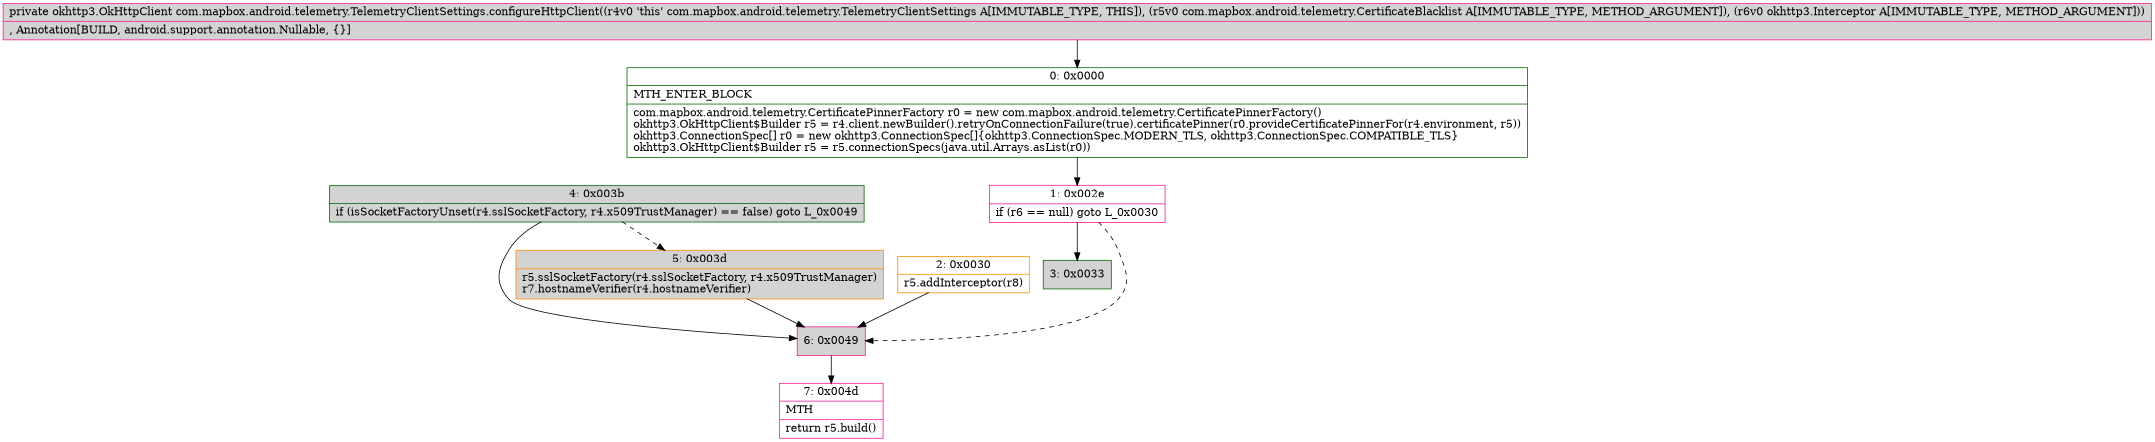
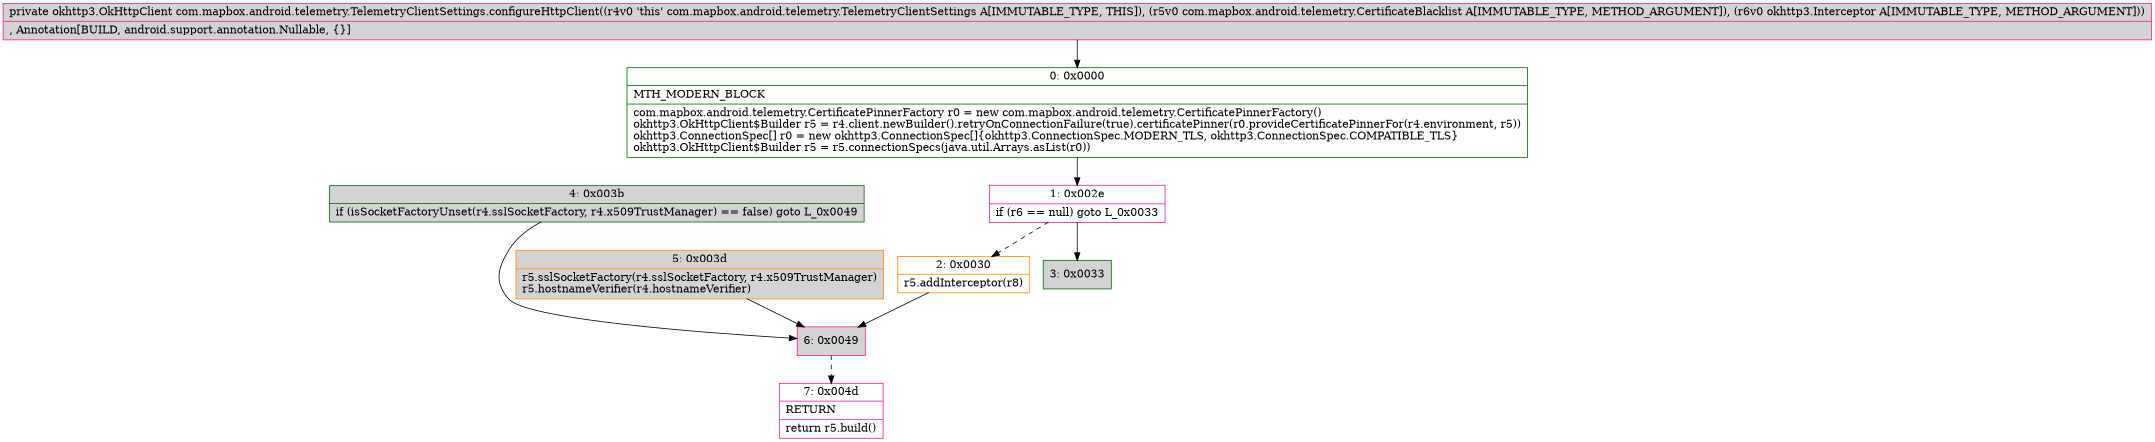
(693, 94) -> (699, 94)
(1077, 213) -> (1077, 213)
(640, 234) -> none
(637, 289) -> (637, 289)
(1042, 329) -> (1023, 237)
(831, 366) -> (831, 366)
(800, 410) -> (811, 410)
